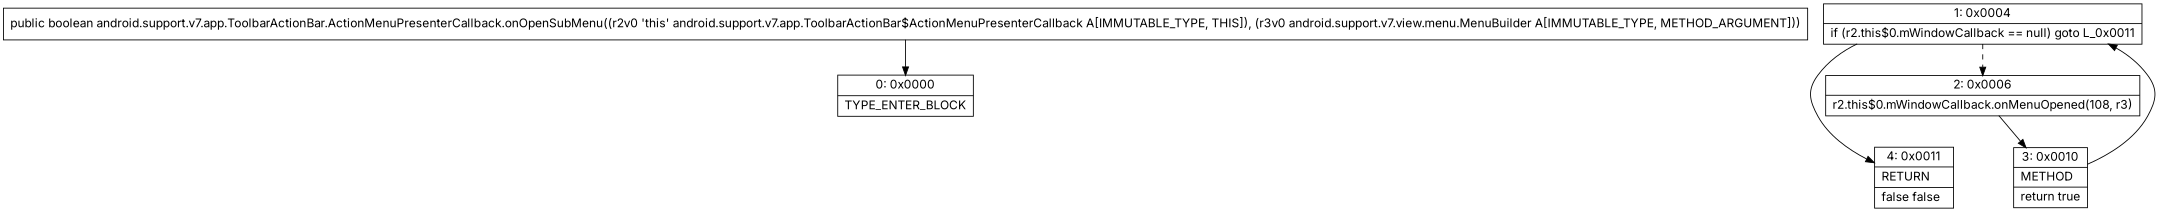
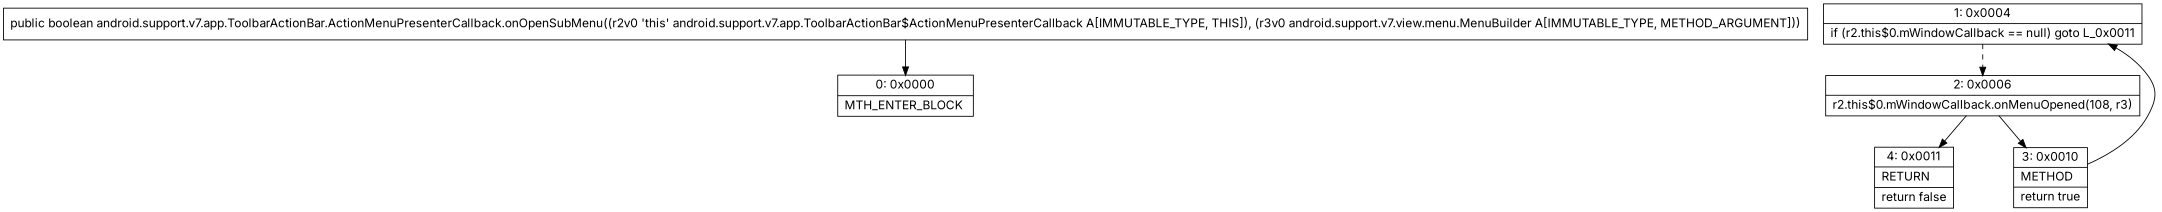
(1812, 103) -> (1956, 128)
(906, 106) -> (904, 106)
(1911, 197) -> (1914, 197)
